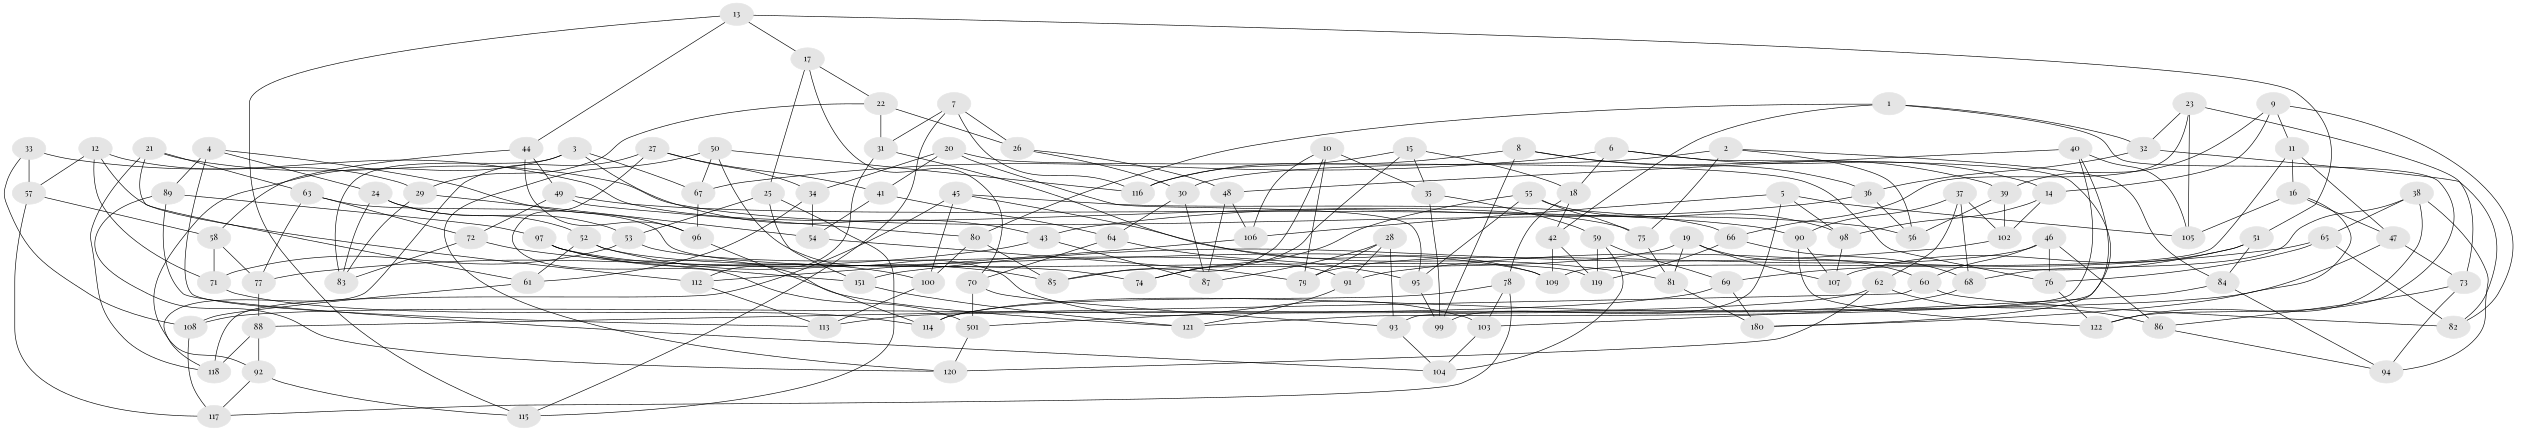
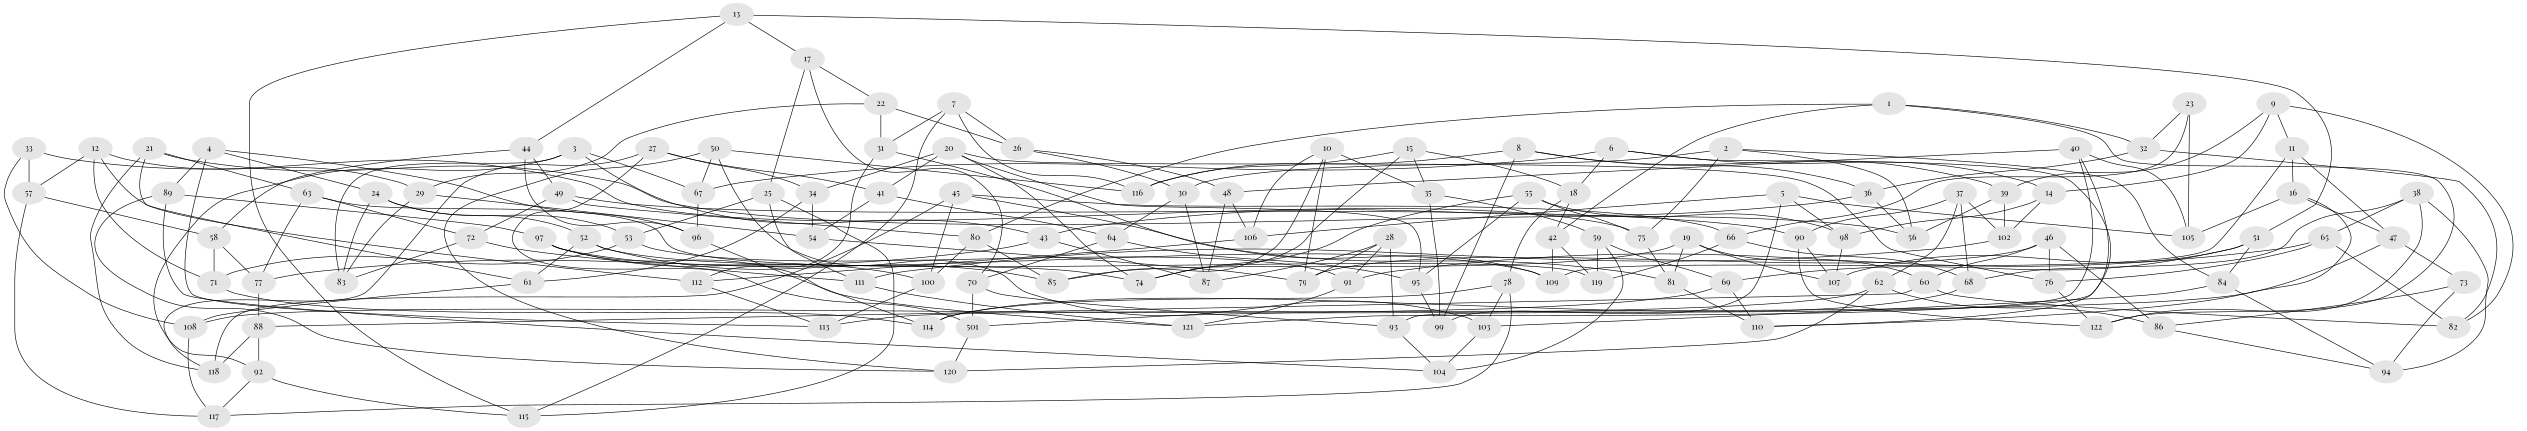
(2379, 150) -> none
none -> (1041, 204)
(860, 282) -> (860, 282)
(1757, 327) -> (1757, 327)
